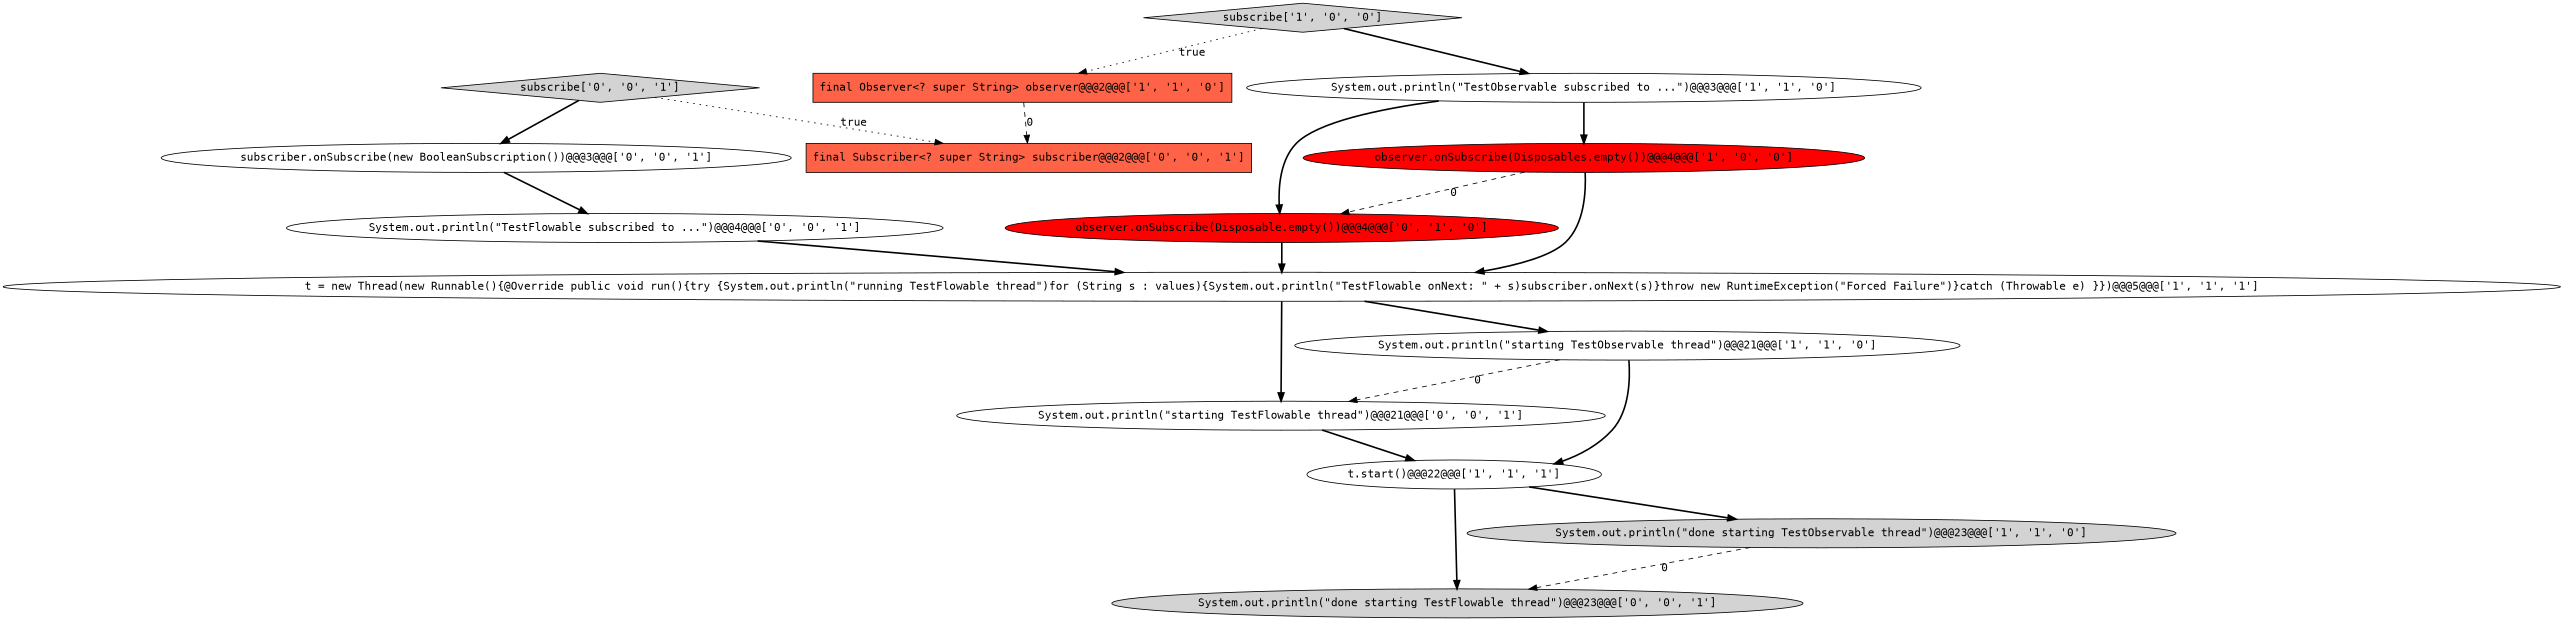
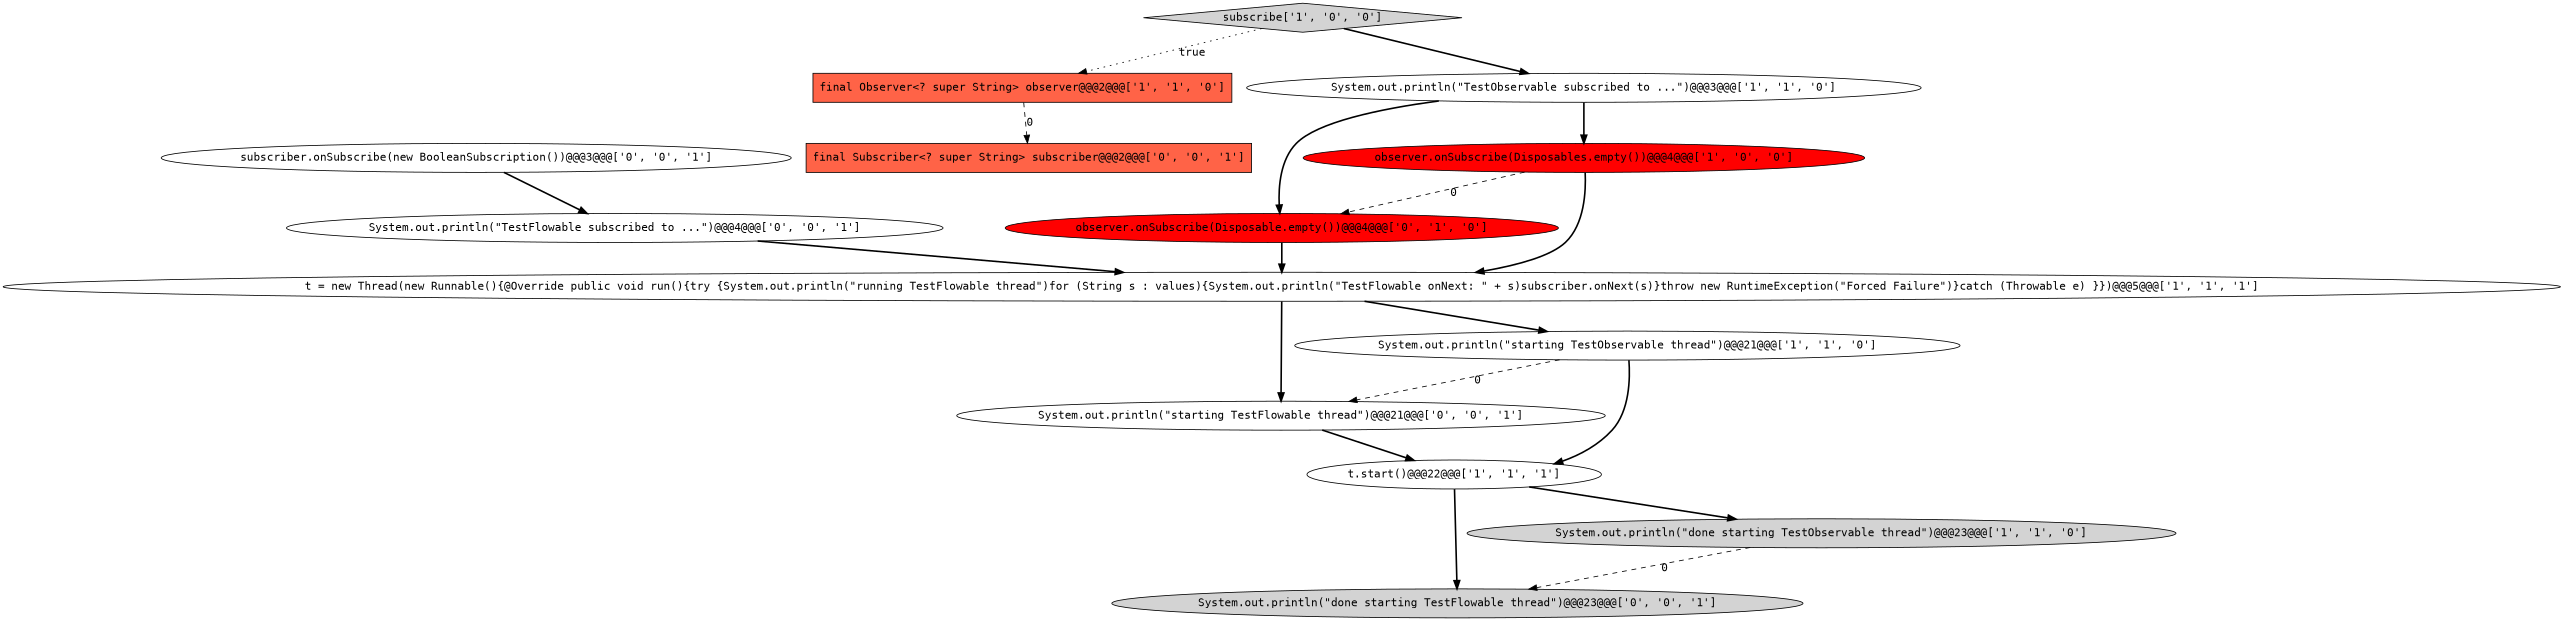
(600, 88) -> none
